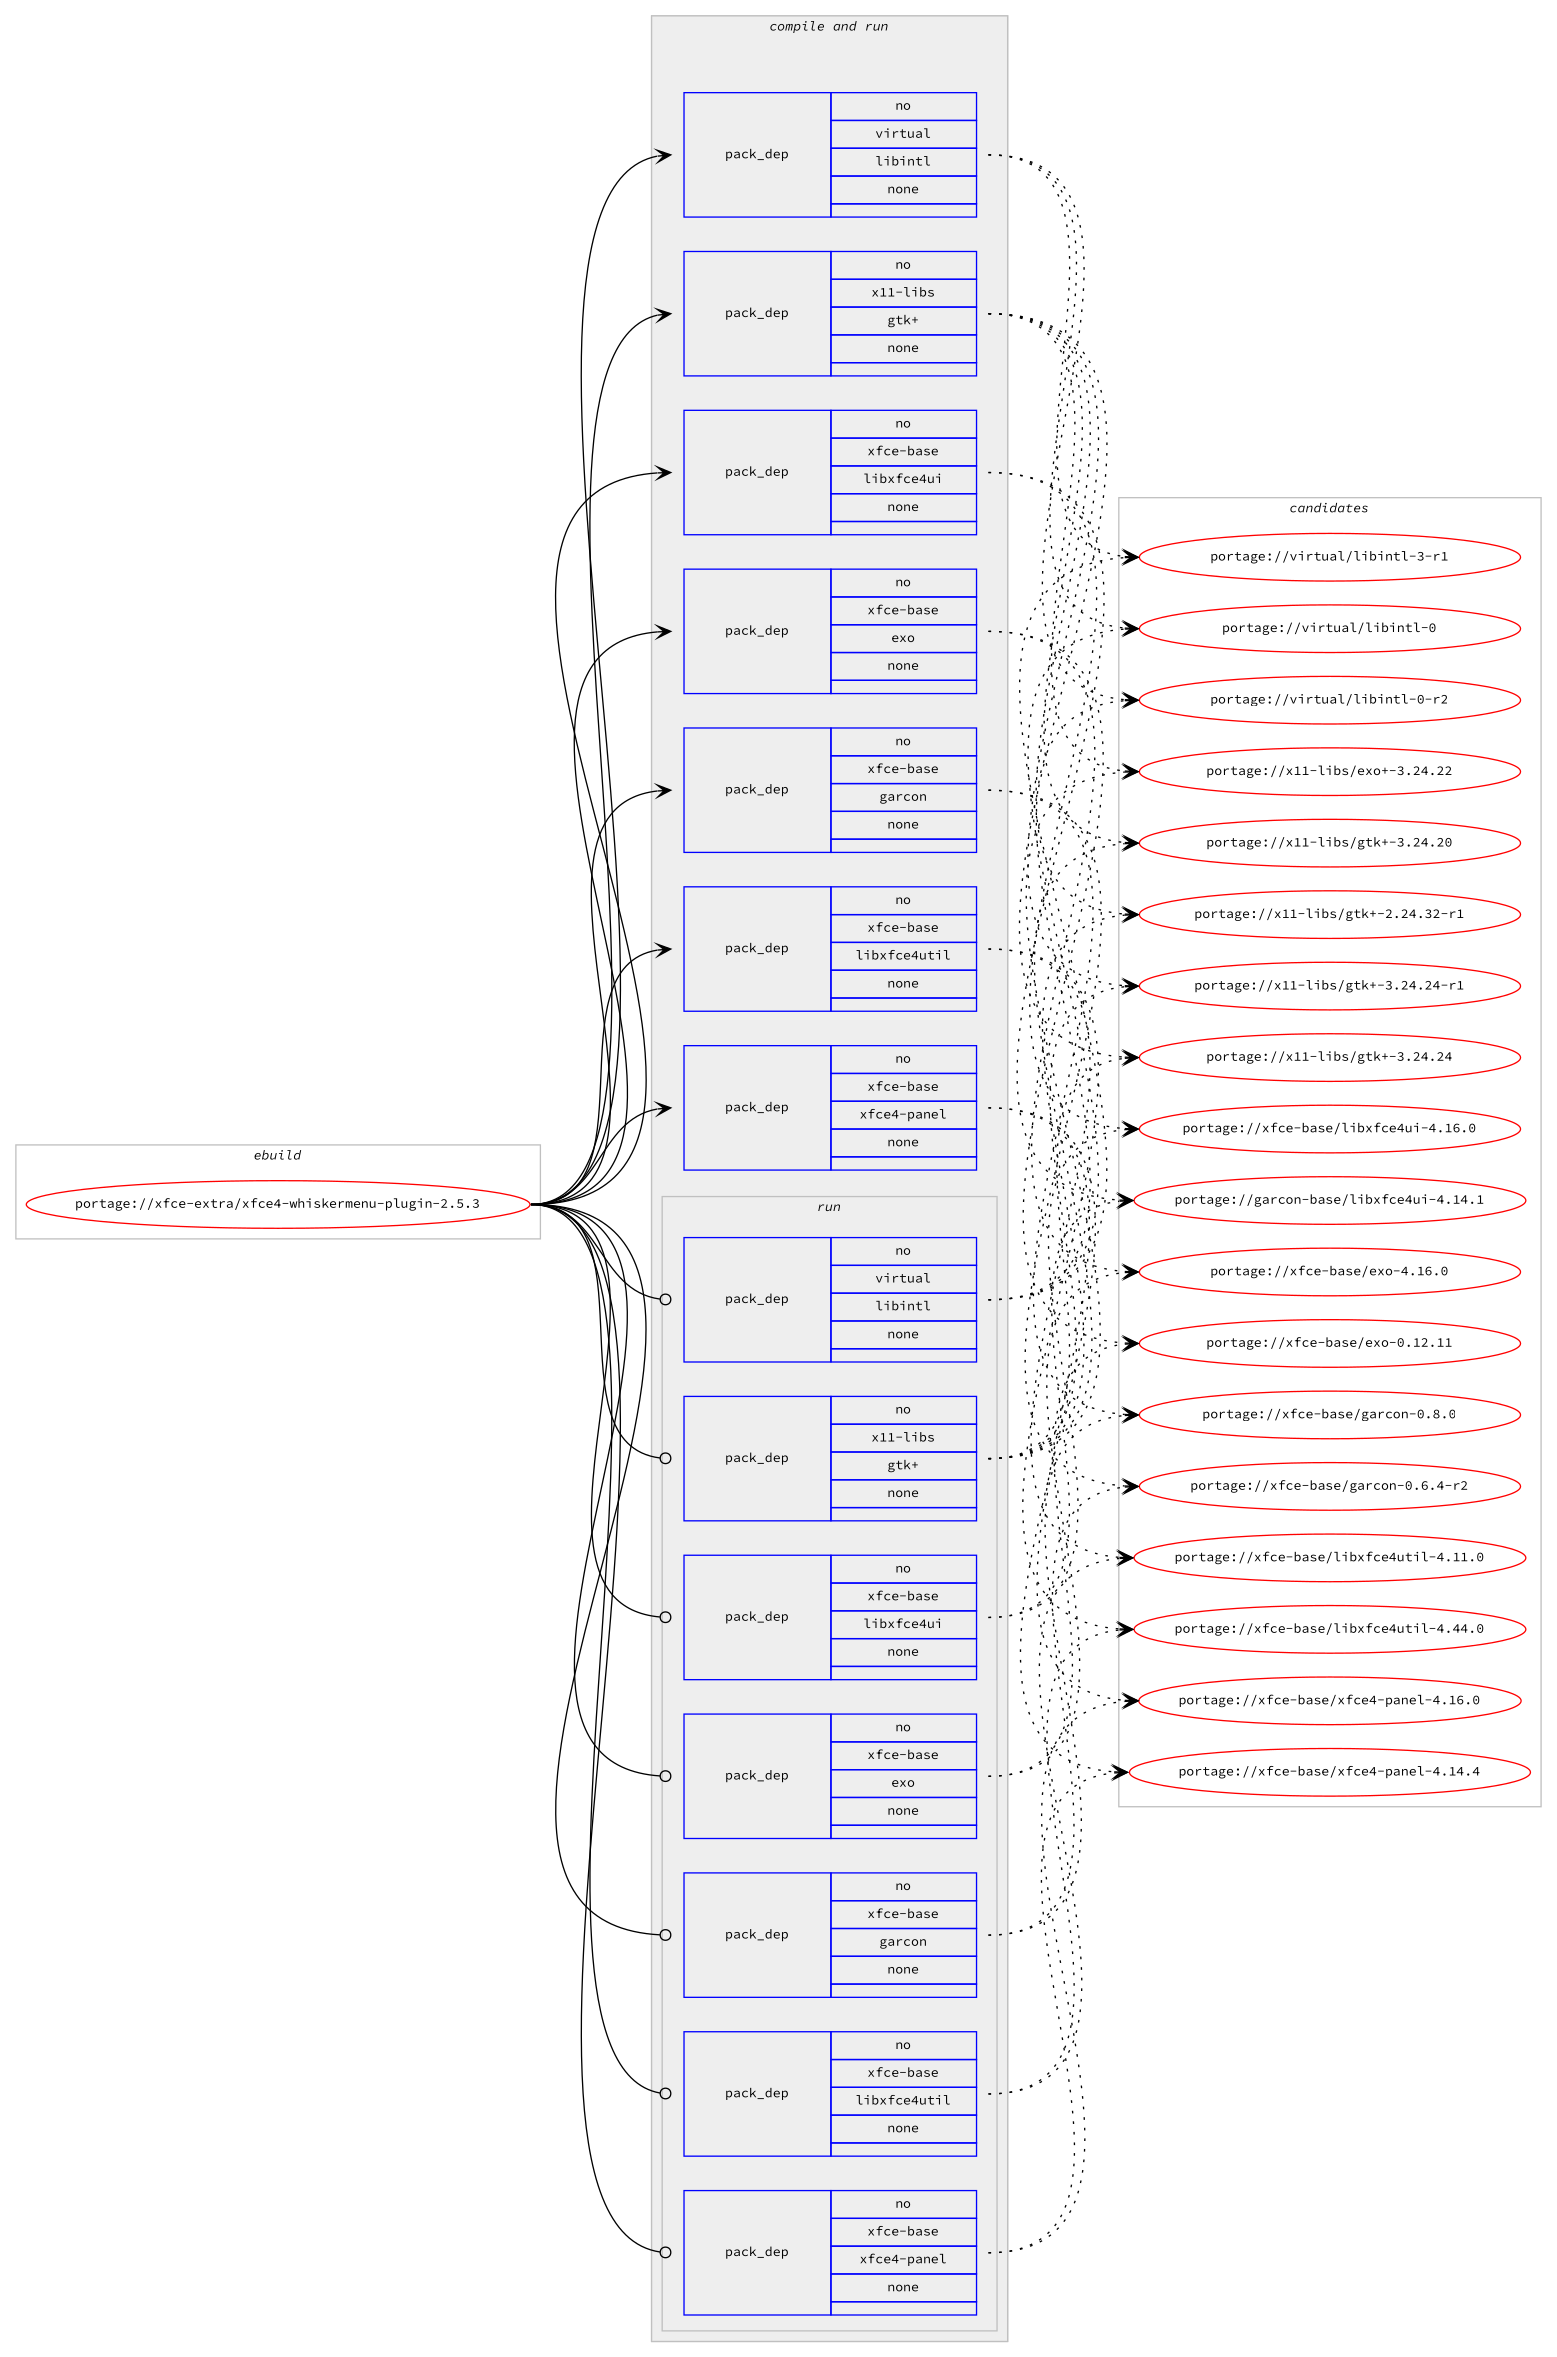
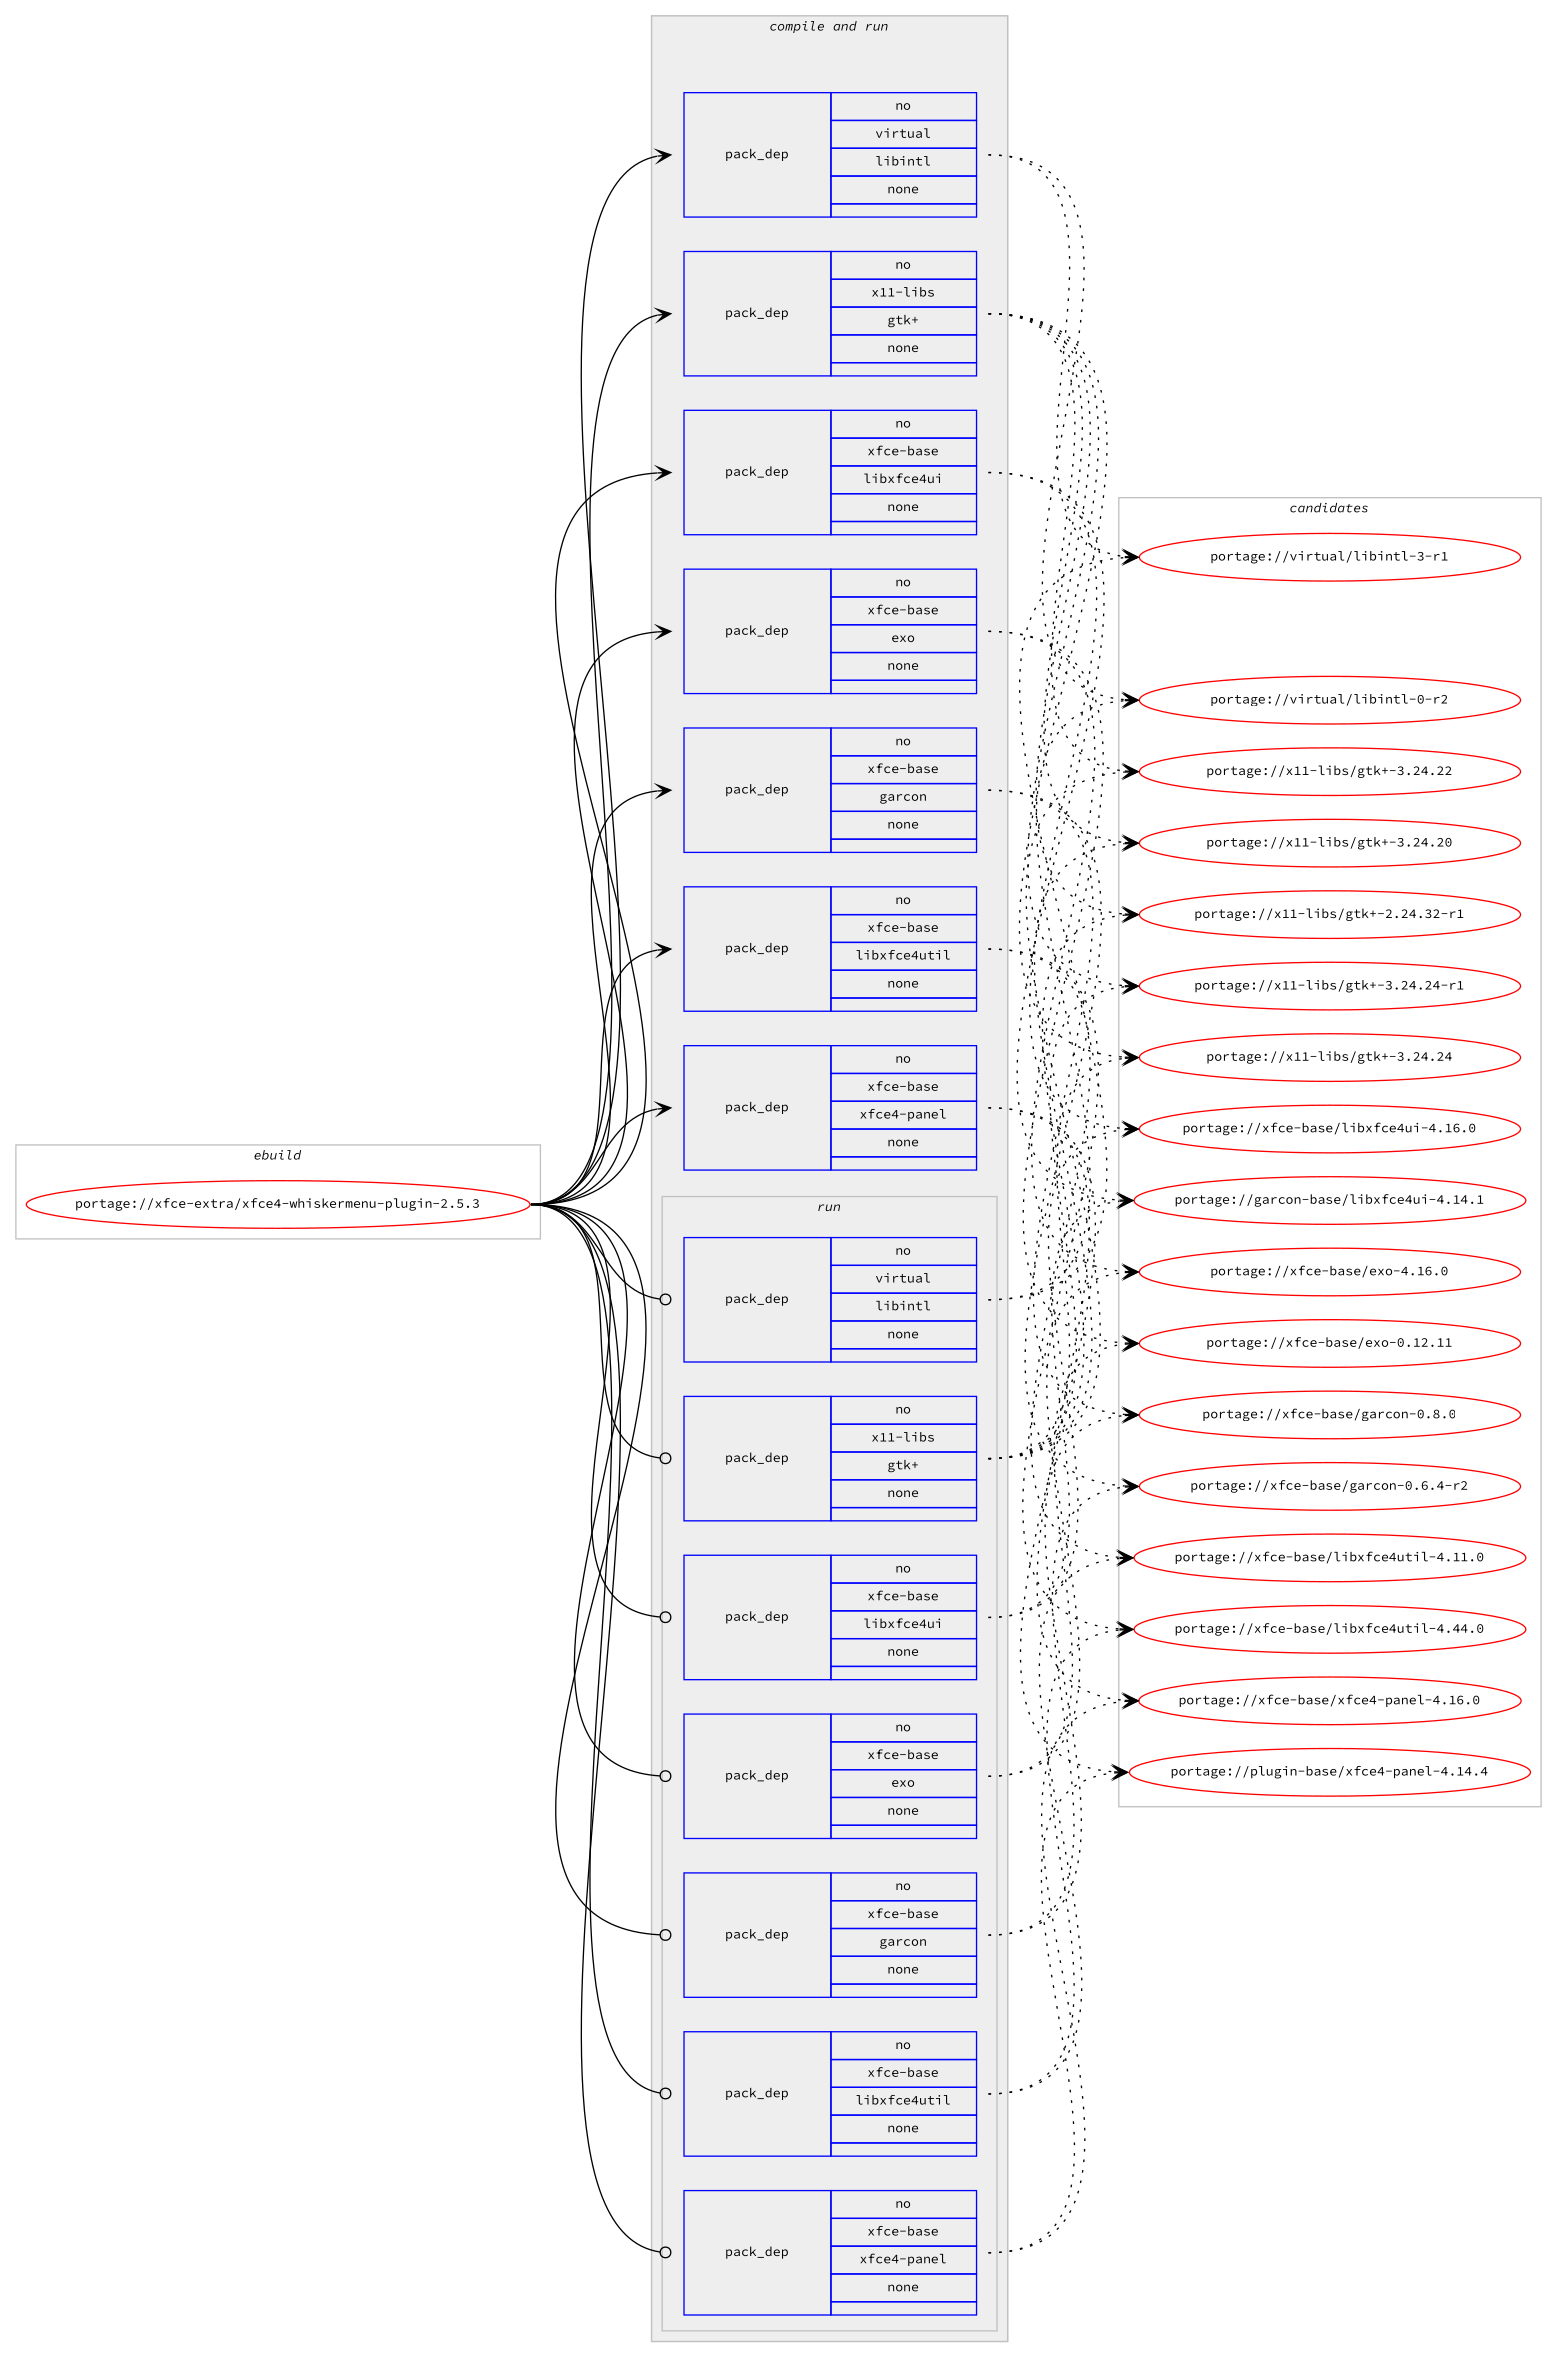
(1330, 629) -> none
(1330, 772) -> (1330, 772)
(1330, 1772) -> (1330, 1772)
